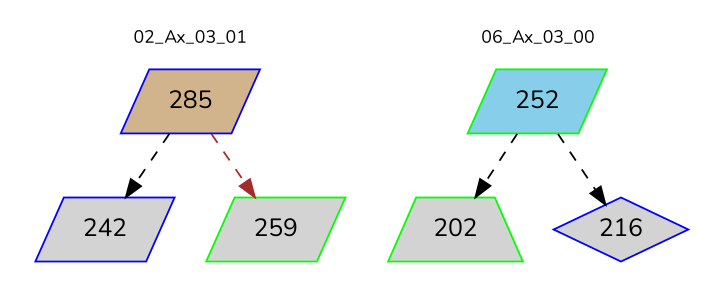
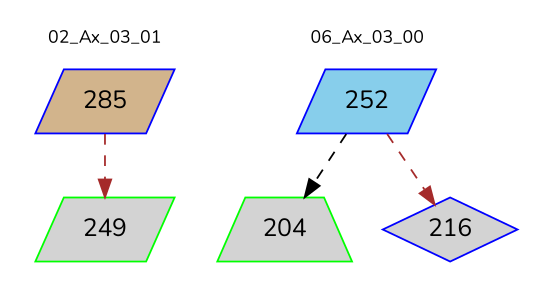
(537, 101) -> (367, 101)
(577, 162) -> (406, 162)
(105, 230) -> none
(276, 230) -> (105, 230)
(455, 230) -> (285, 230)
